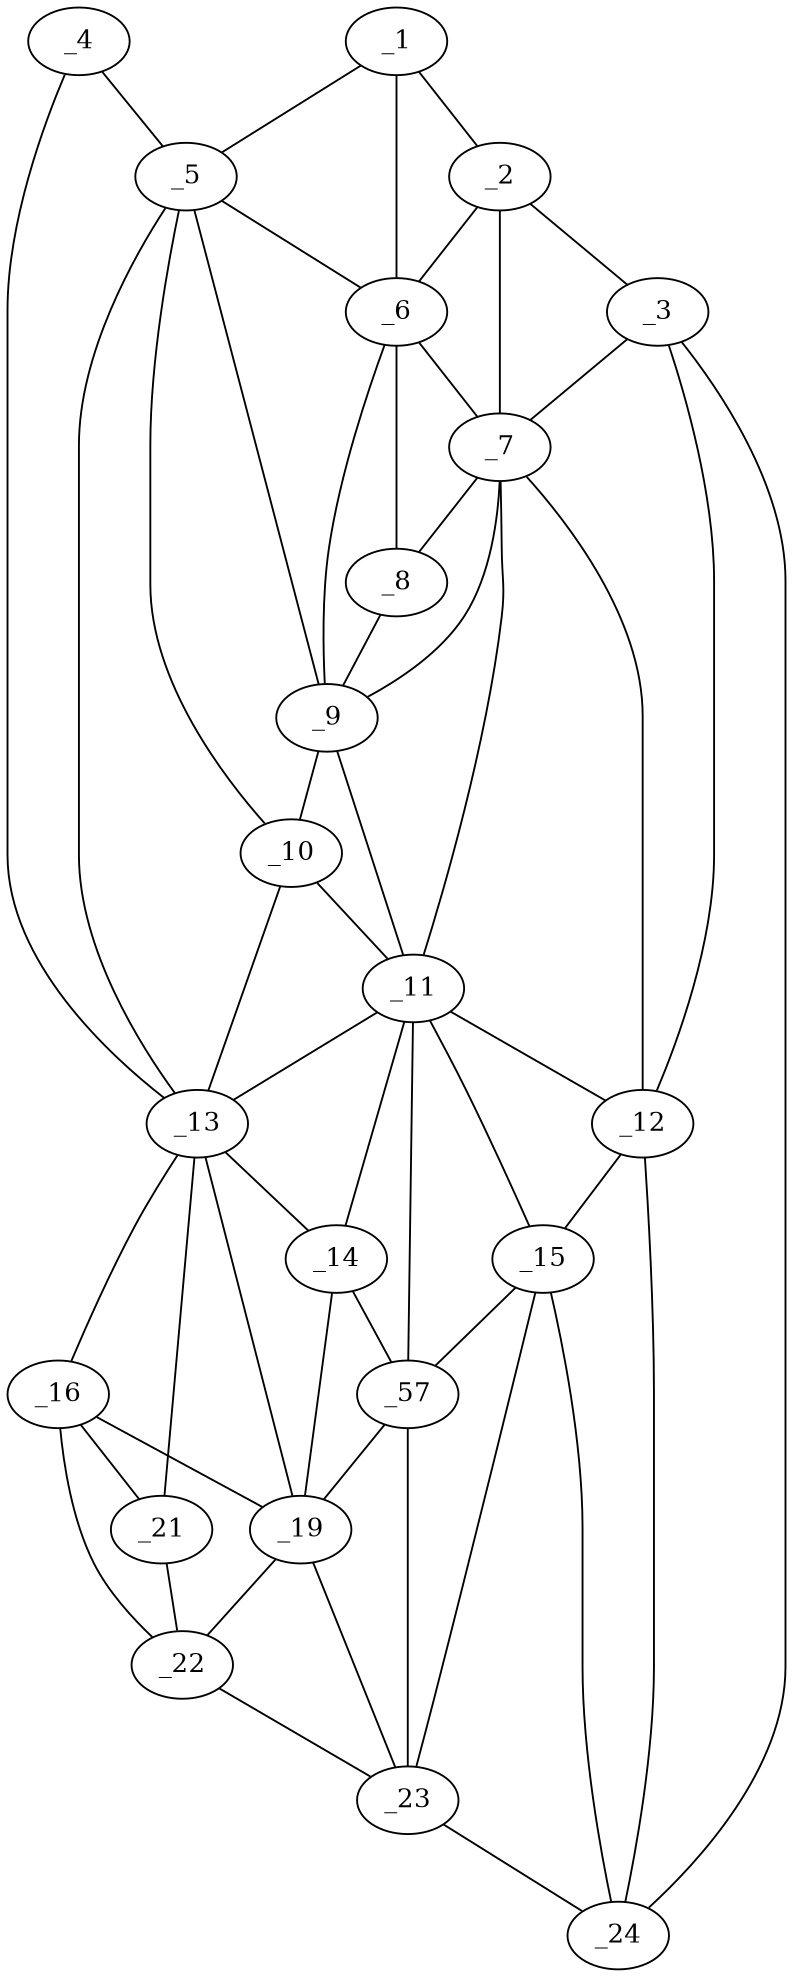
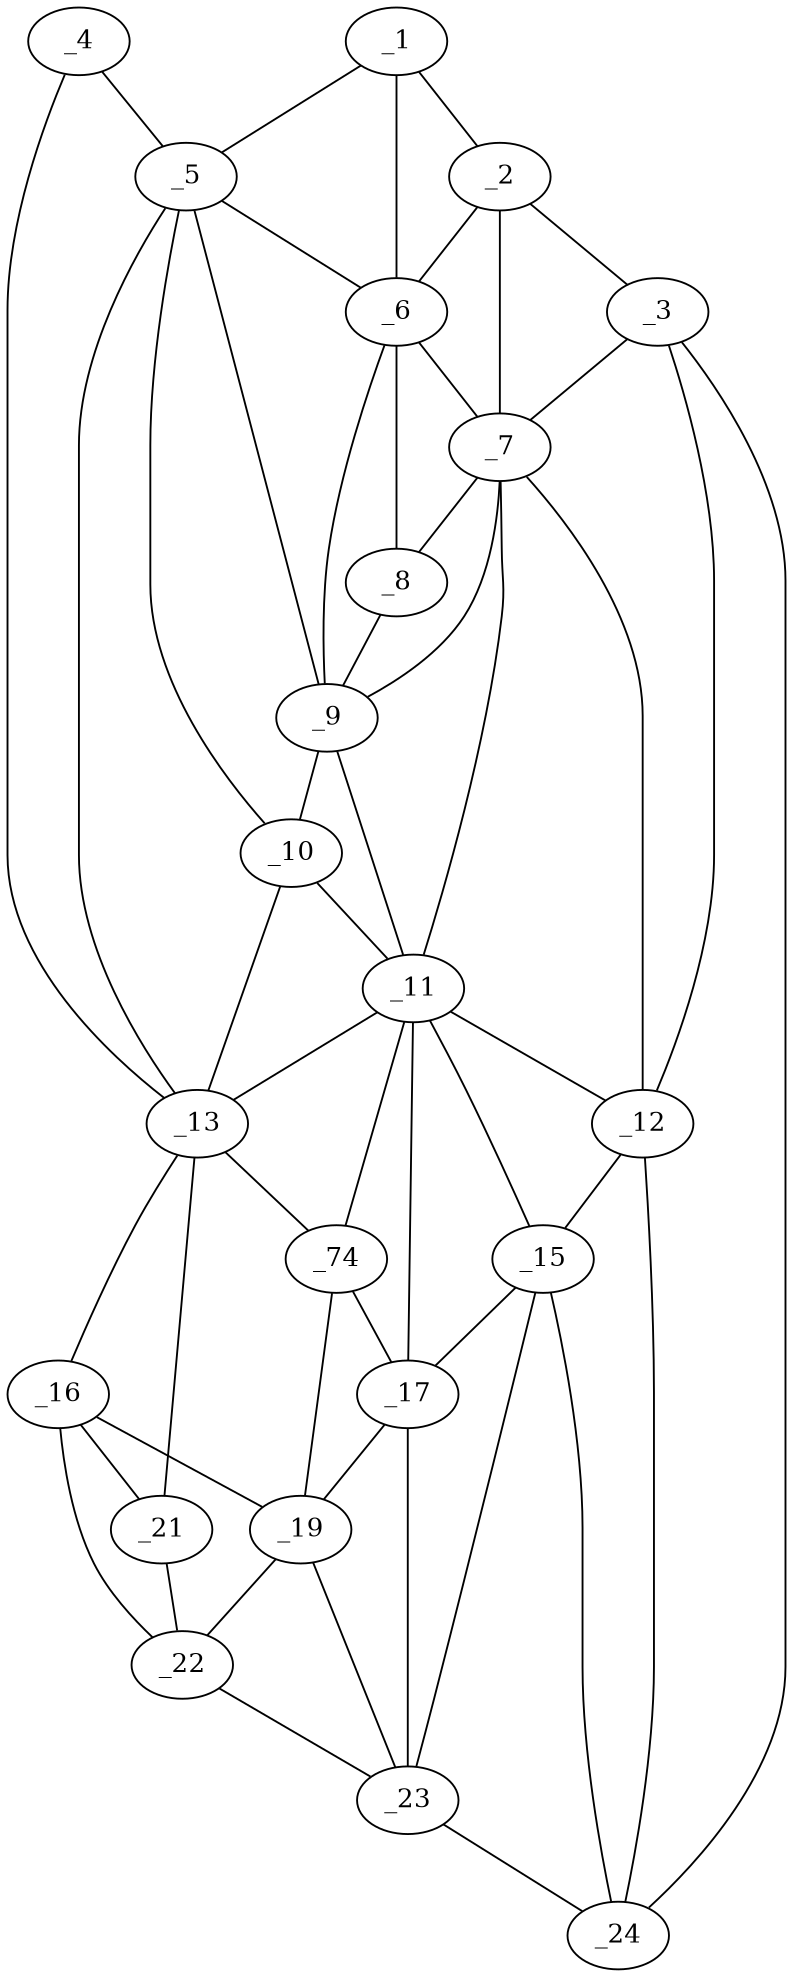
(336, 1259) -> (336, 1259)
(249, 1326) -> none
(408, 1394) -> (408, 1394)
